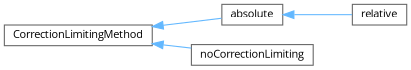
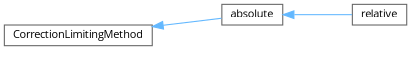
(252, 55) -> none
